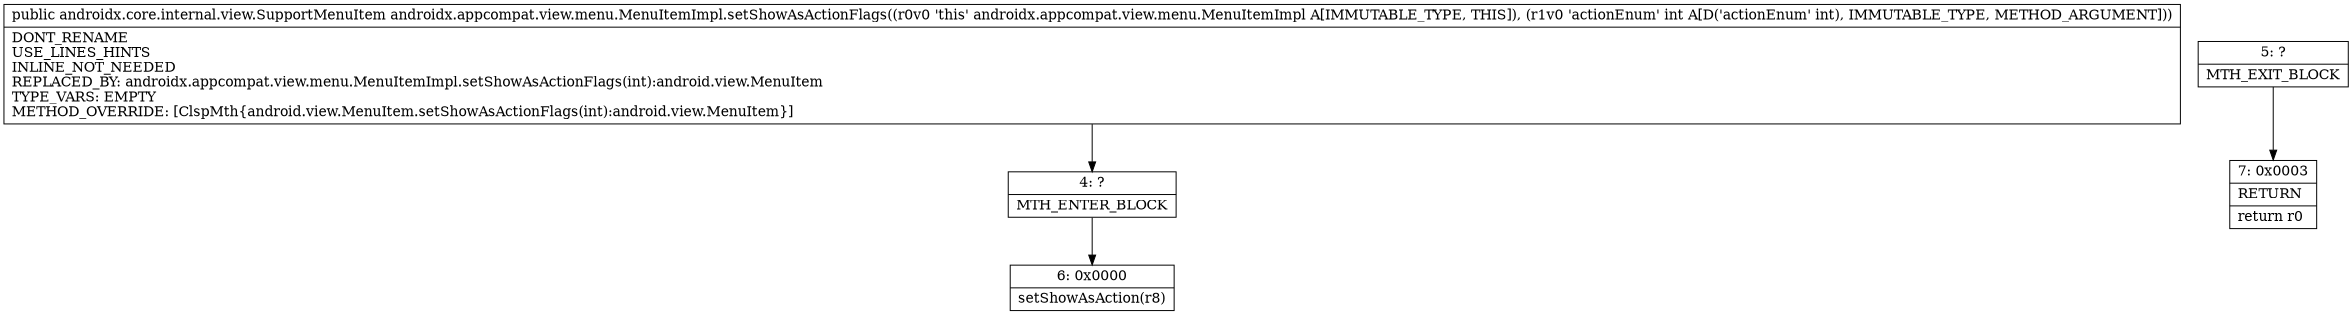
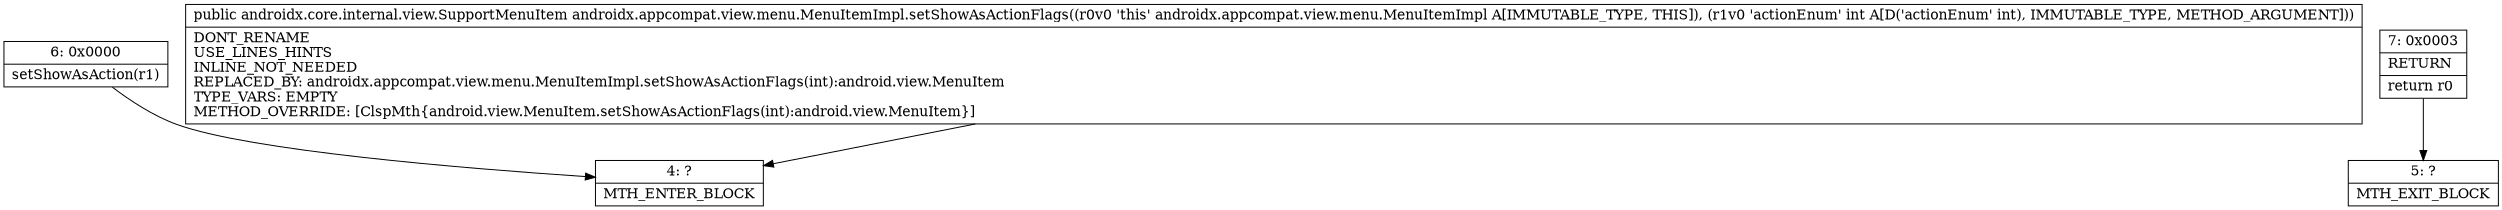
(2273, 118) -> (2423, 124)
(1092, 236) -> (343, 155)
(1092, 299) -> (86, 75)
